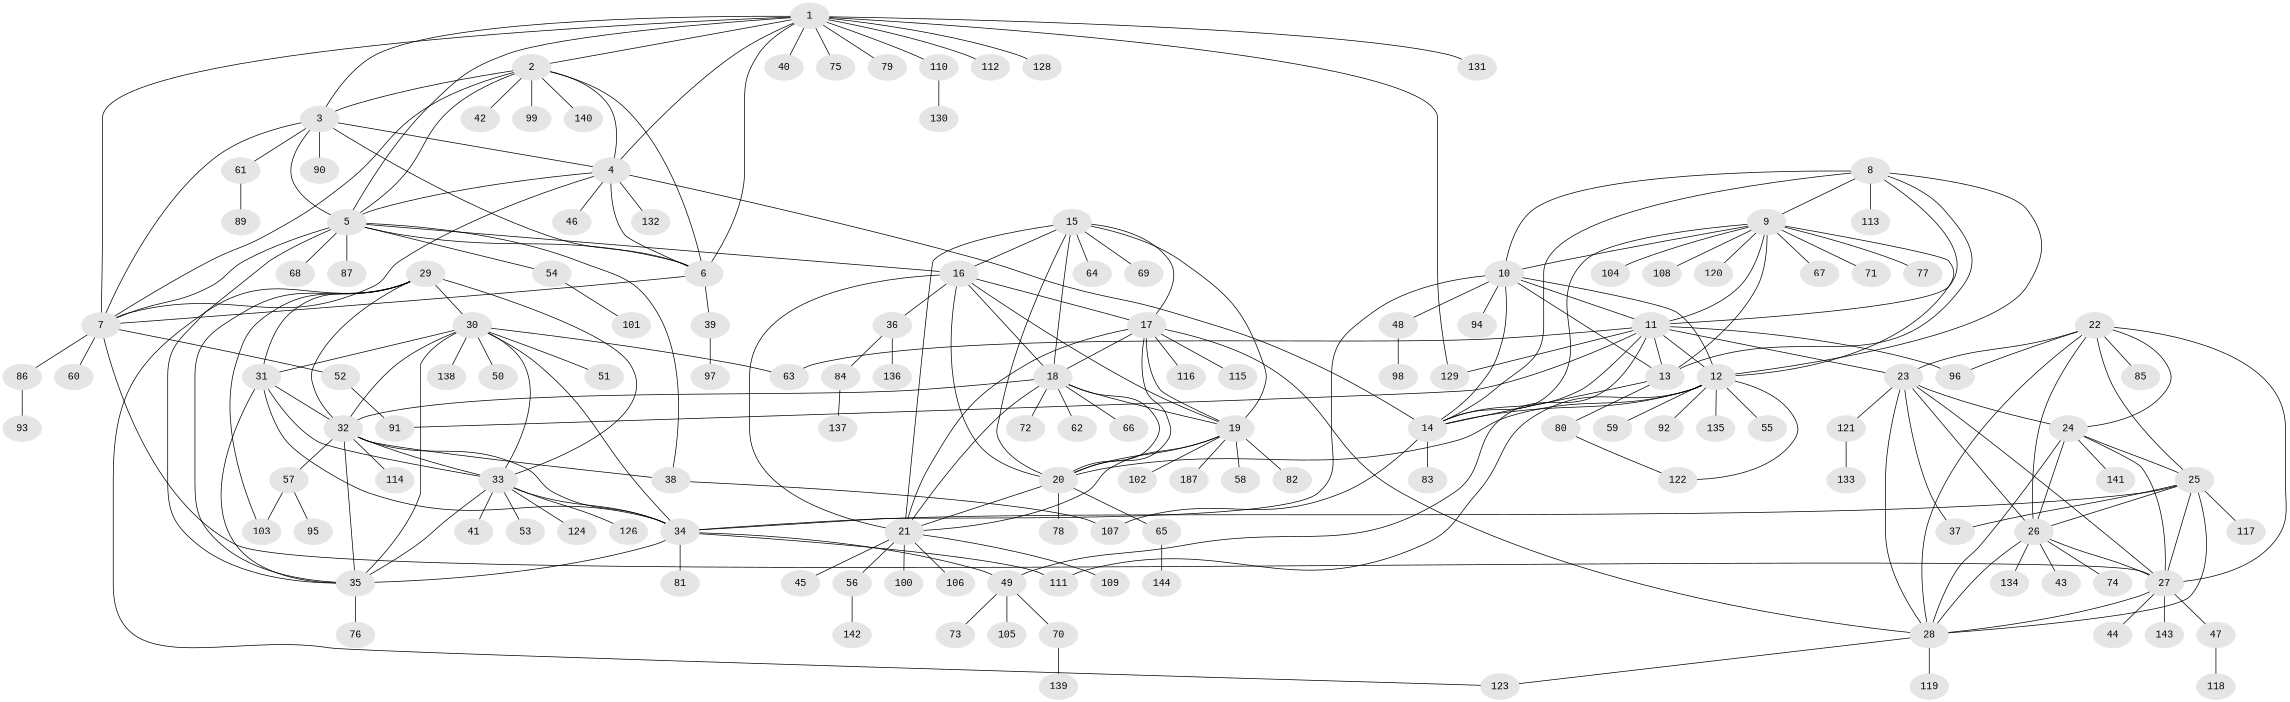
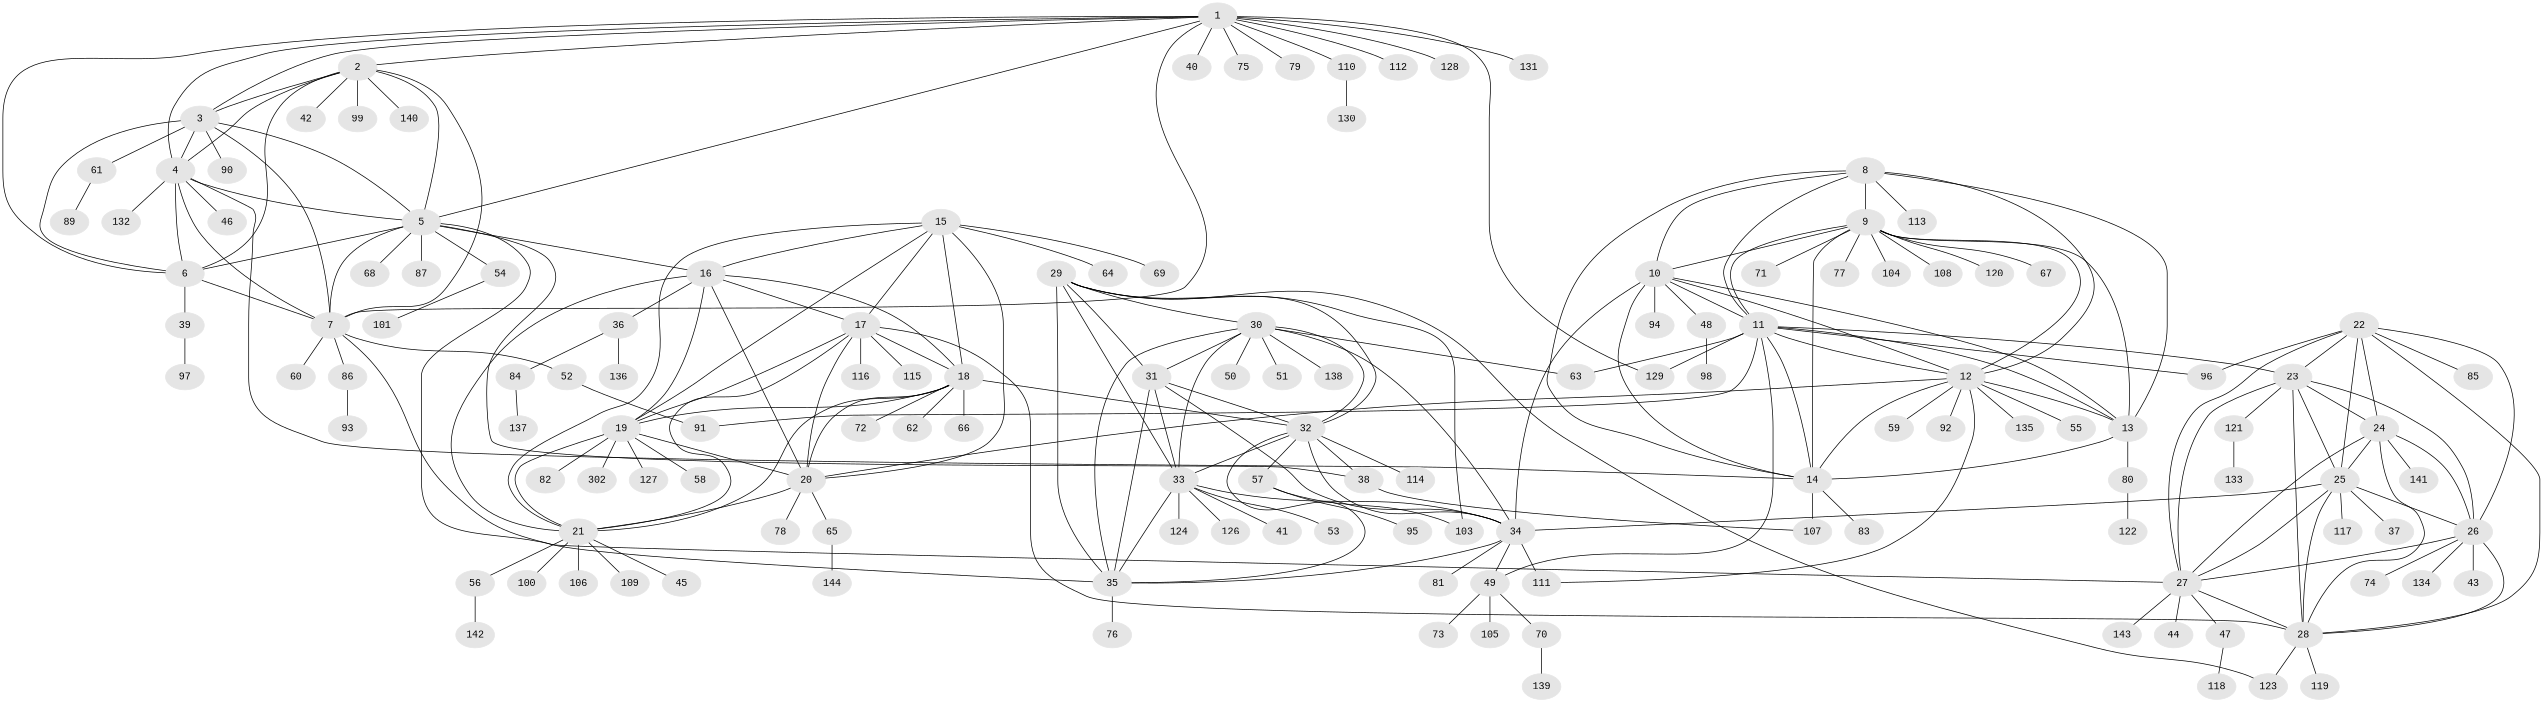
(1790, 445) -> (2049, 399)
(1918, 458) -> (2316, 428)
(1137, 480) -> (597, 480)
(1189, 480) -> (649, 480)
